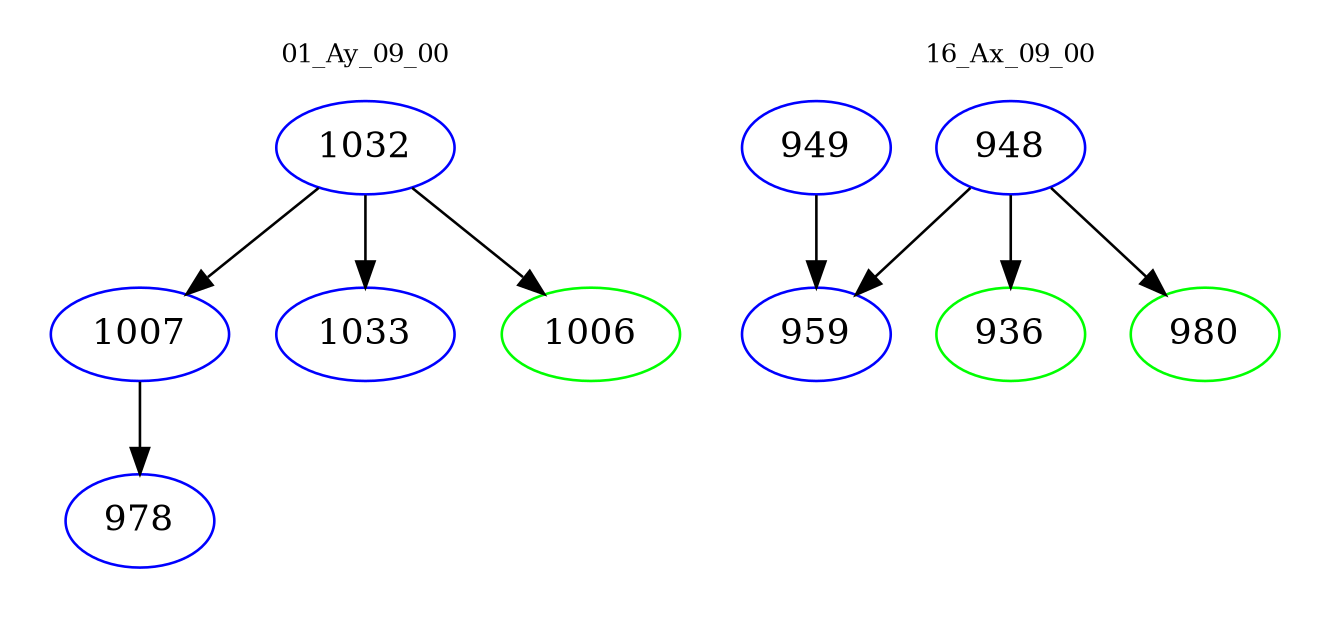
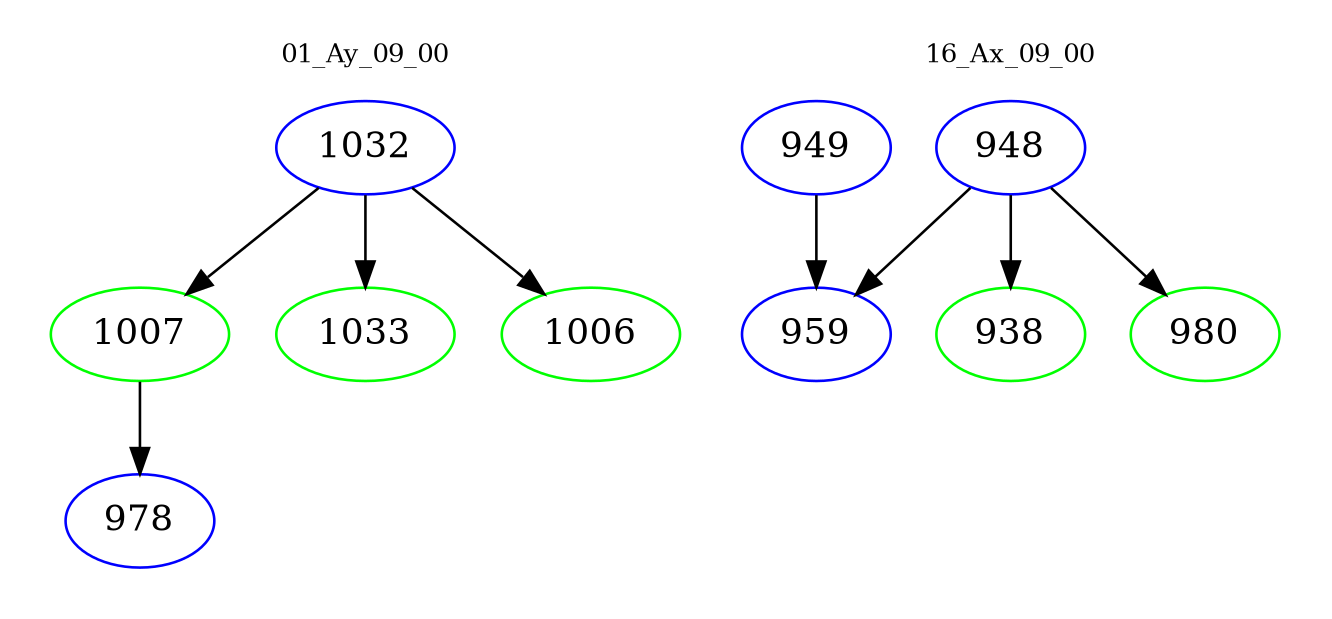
(140, 334) -> (140, 334)
(365, 334) -> (365, 334)
(1011, 334) -> (1011, 334)
